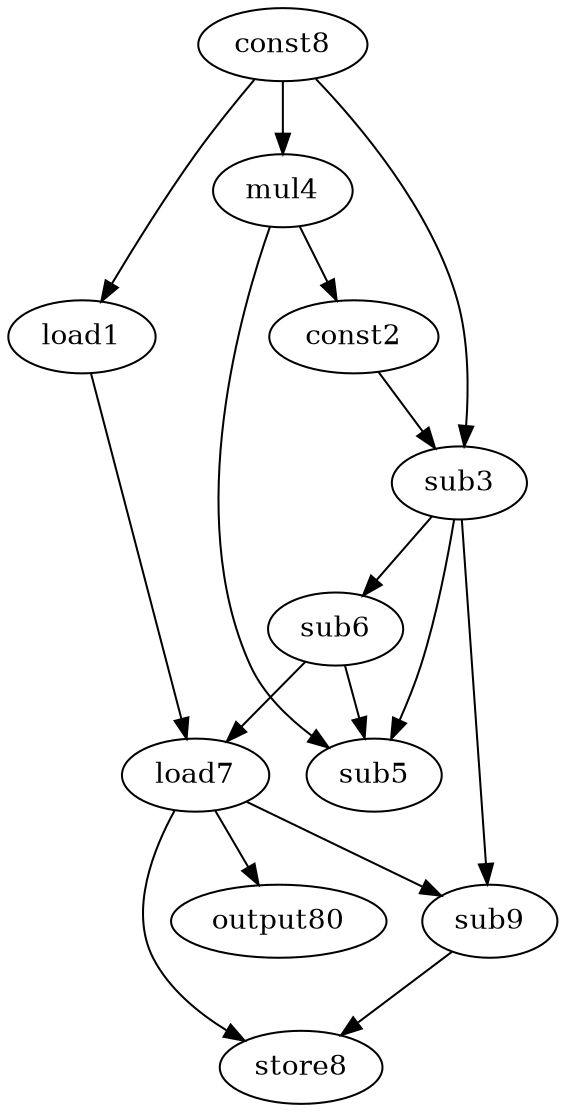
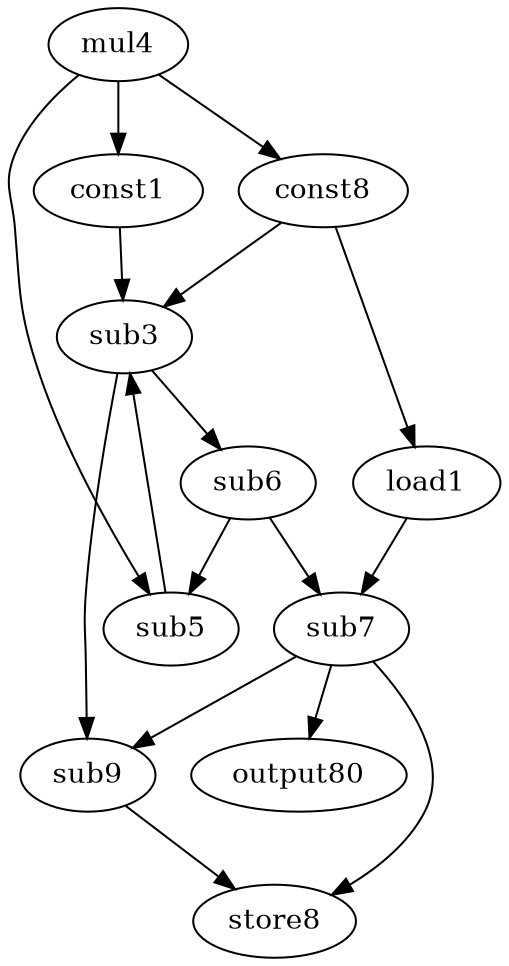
(283, 108) -> (211, 111)
(354, 337) -> (118, 191)
(433, 622) -> (149, 493)
(196, 775) -> (342, 629)
